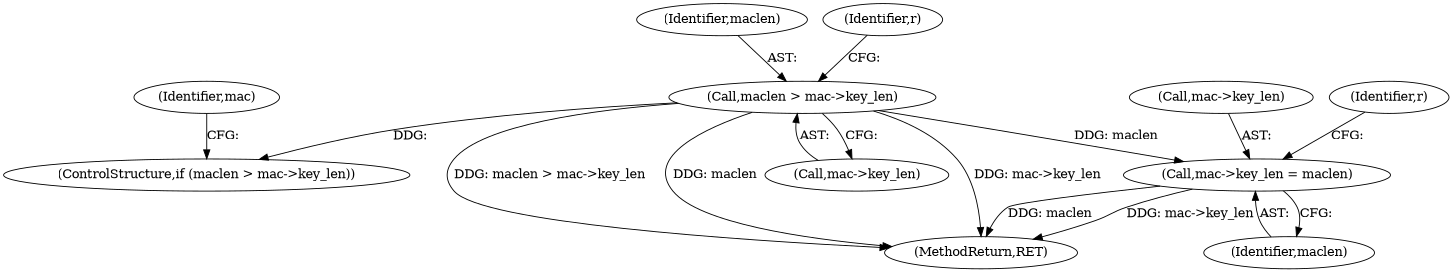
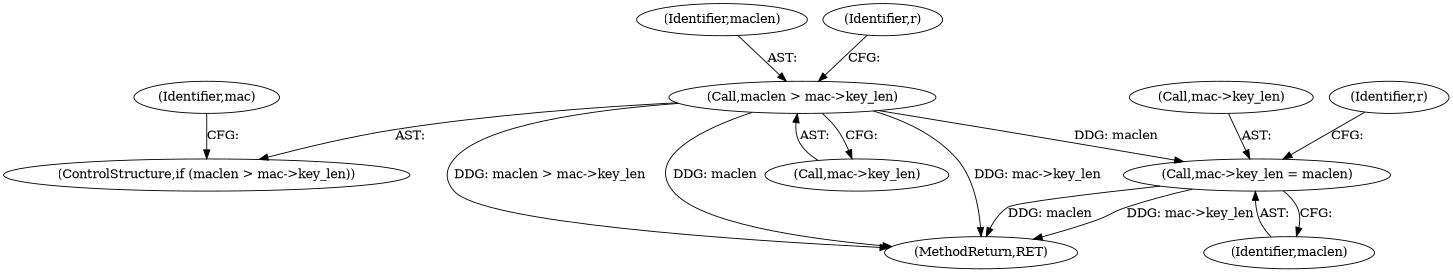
(412, 136) -> (412, 136)
